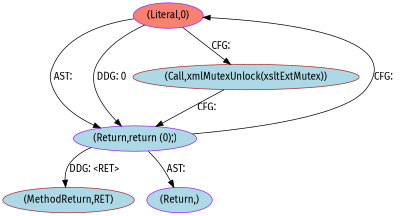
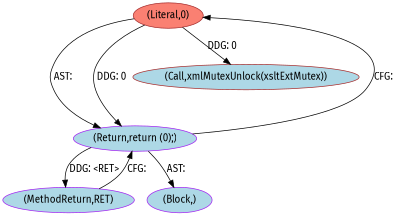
(168, 16) -> (168, 16)
(222, 46) -> (222, 46)
(193, 106) -> (118, 177)
(69, 200) -> (69, 200)
(180, 200) -> (180, 200)
